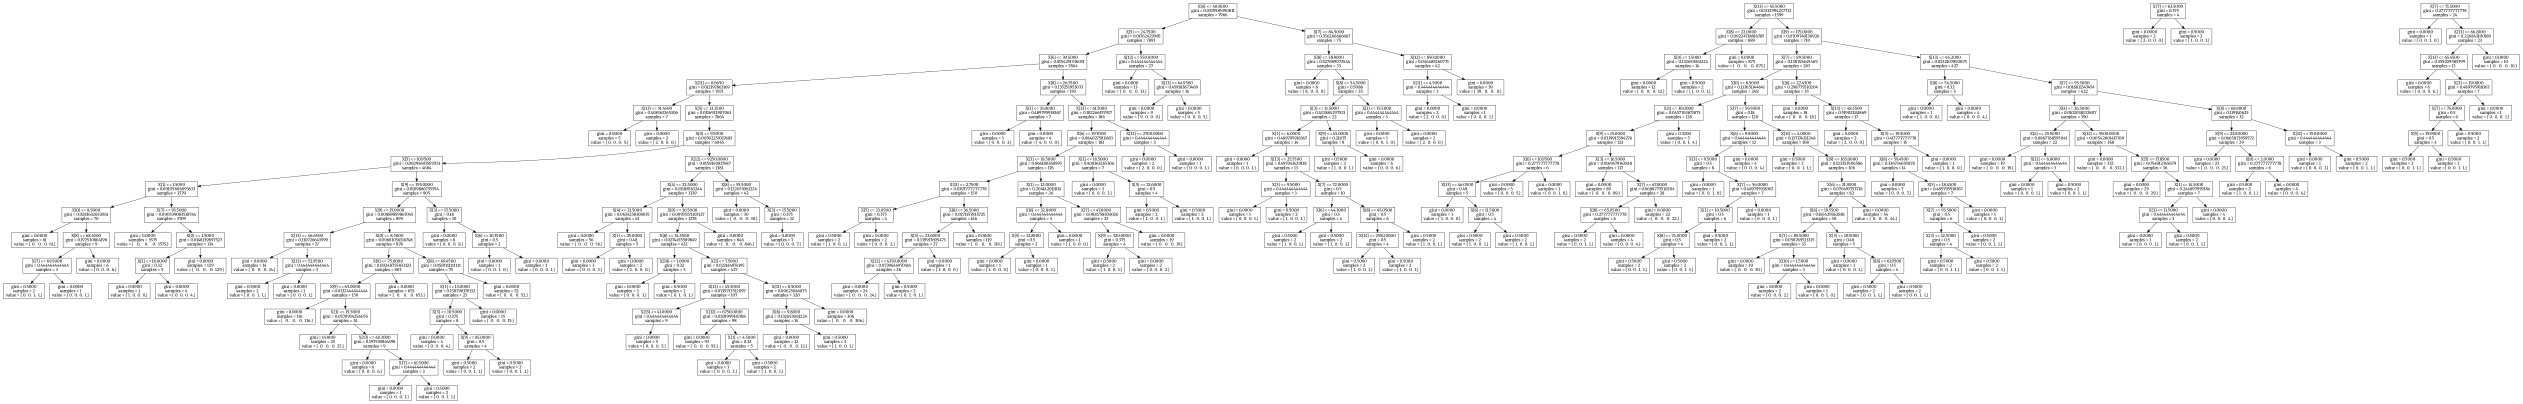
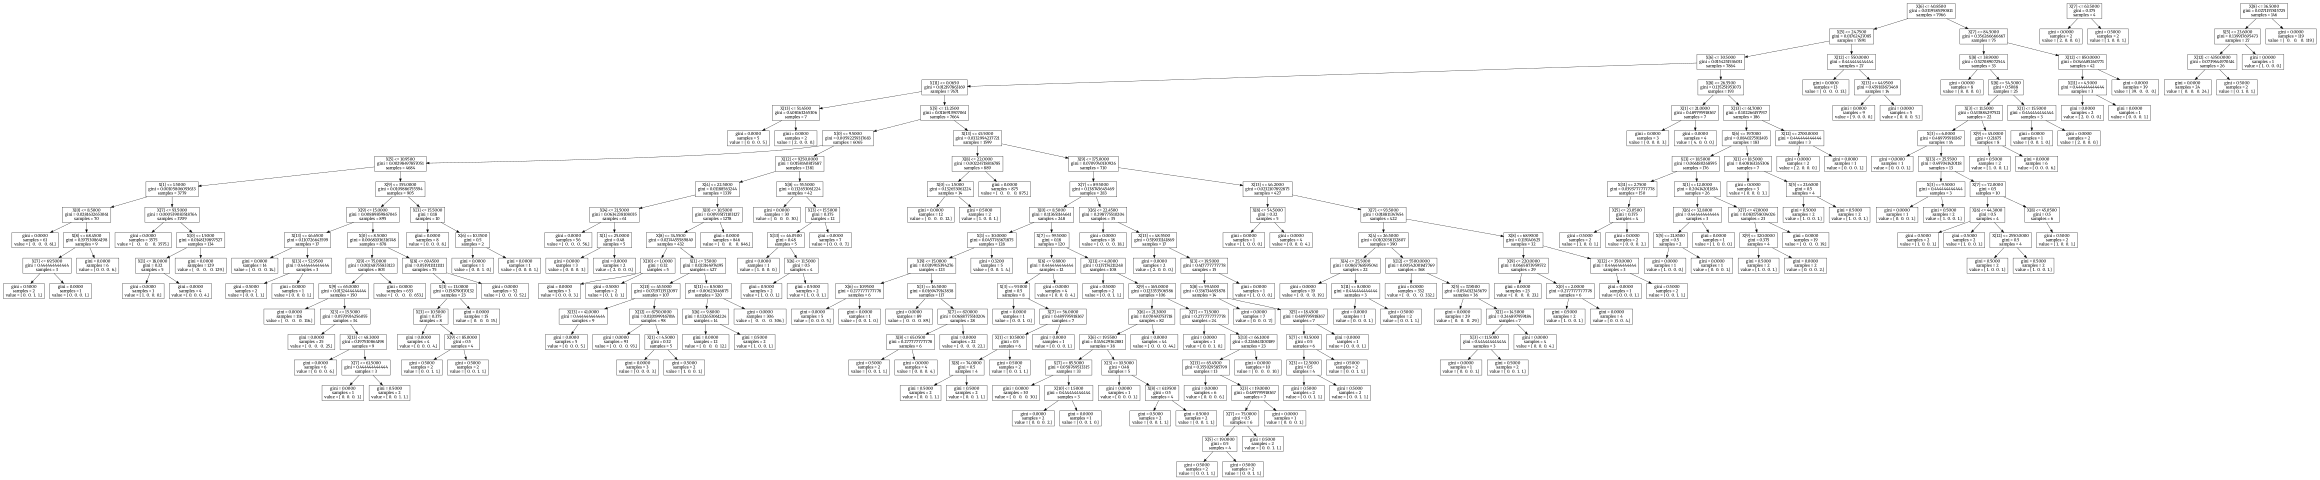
none -> (960, 125)
(1496, 176) -> (805, 227)
(964, 201) -> none
(1377, 226) -> (1998, 226)
none -> (1177, 303)
